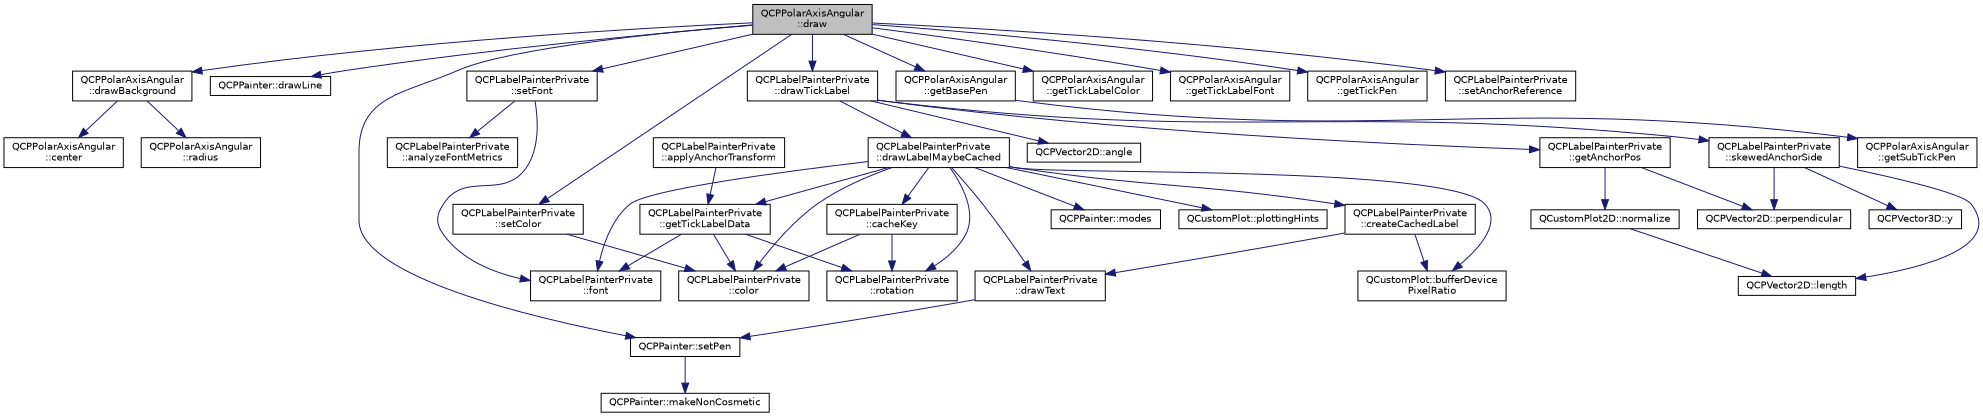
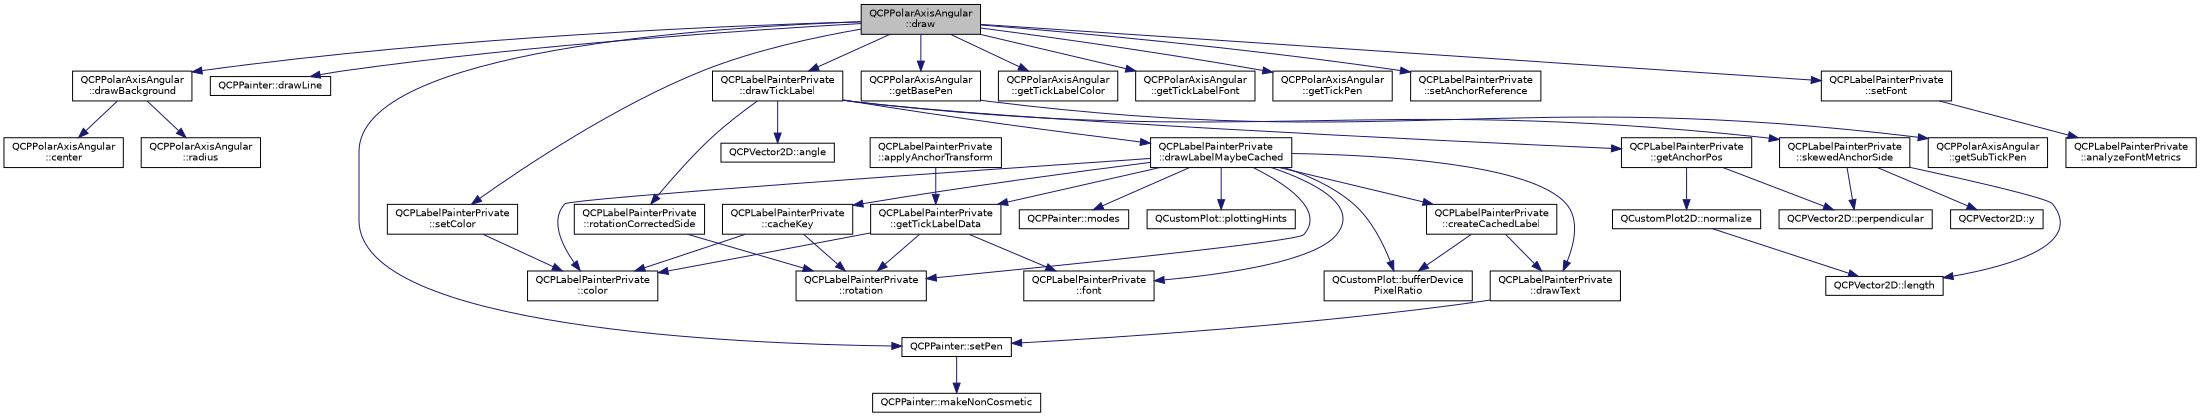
(458, 191) -> none
none -> (639, 219)
(1915, 219) -> (1997, 219)
